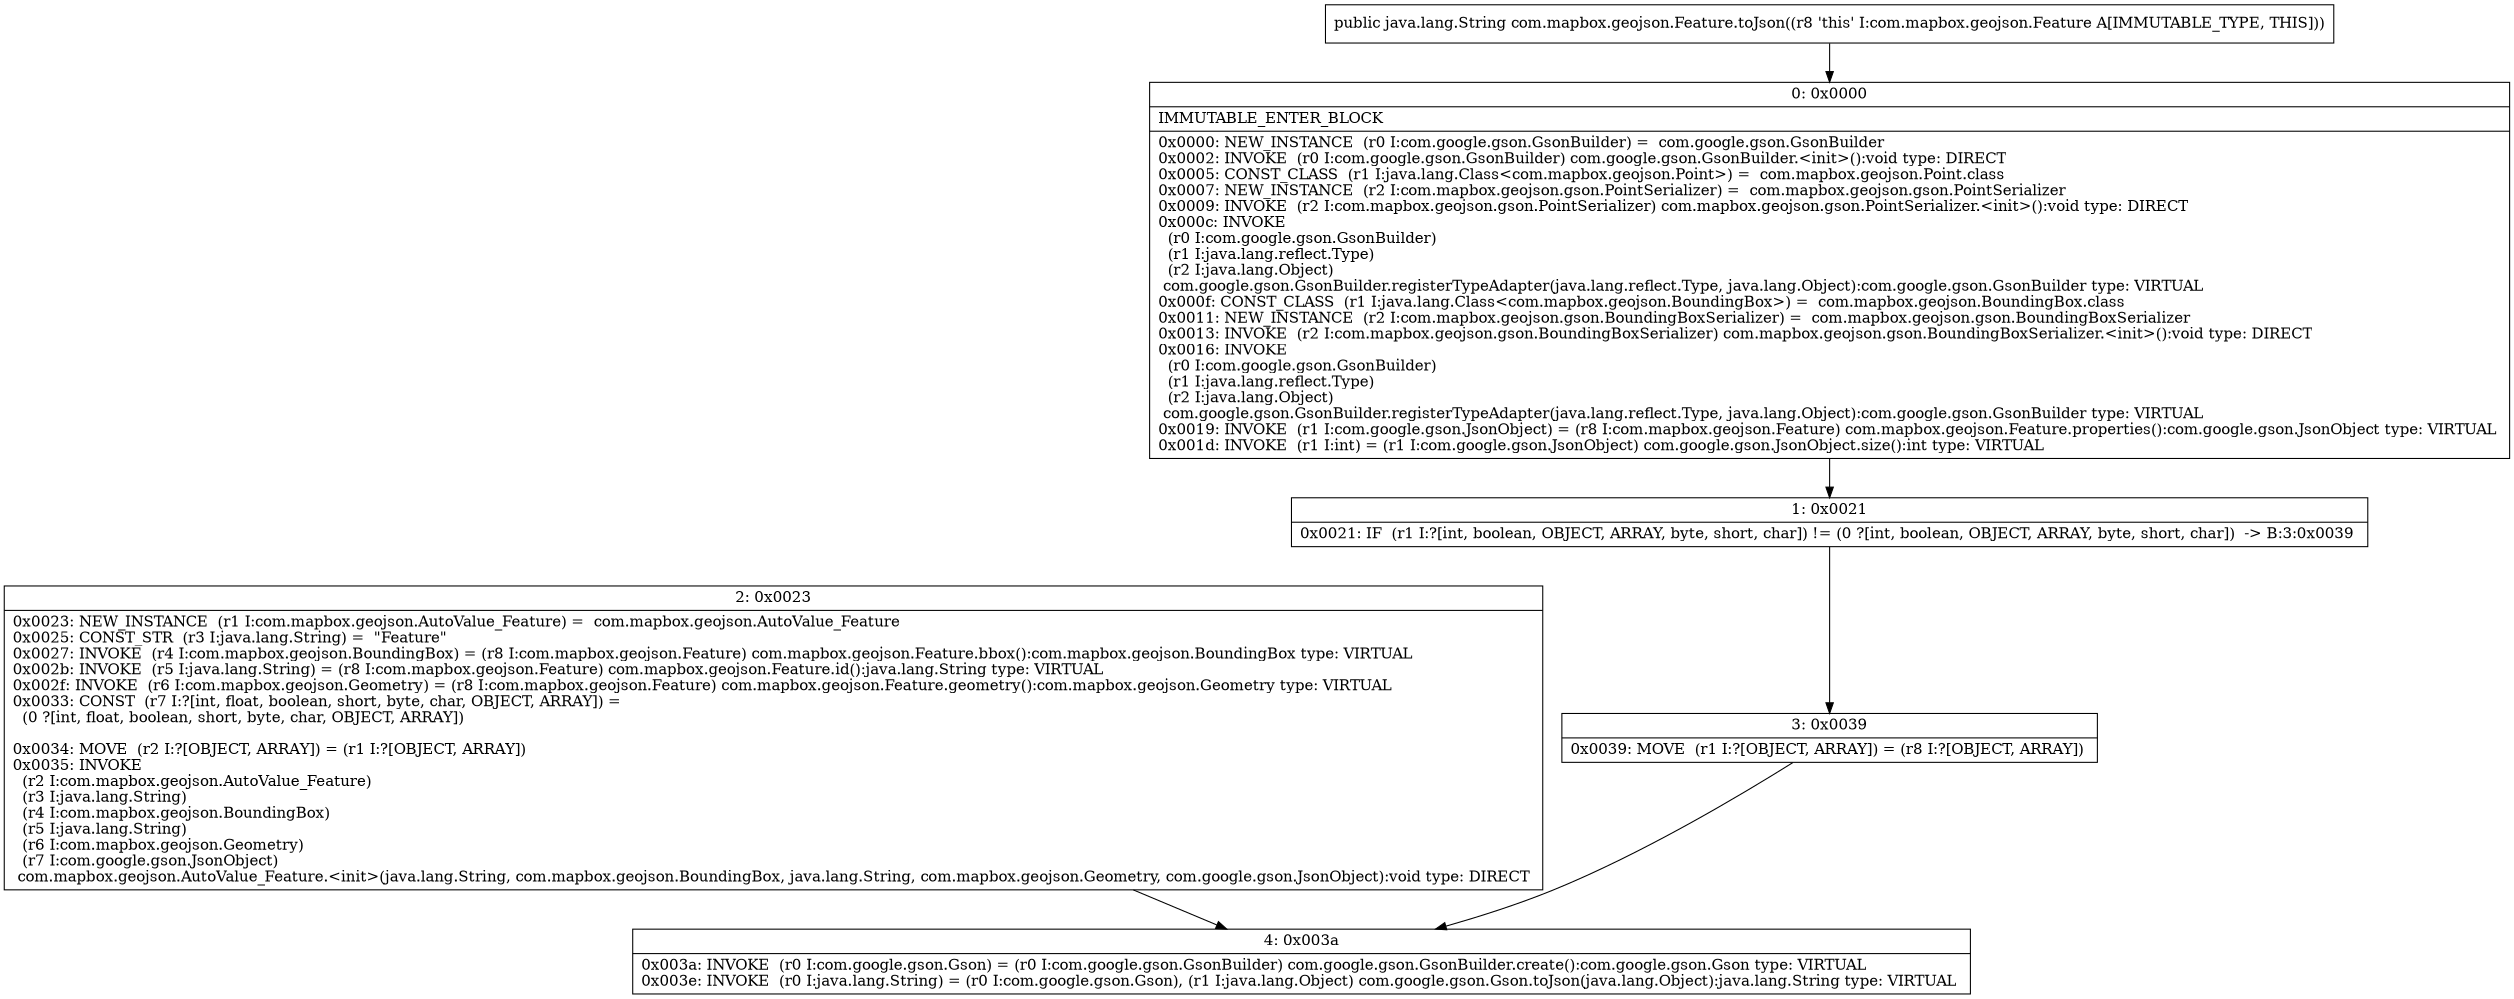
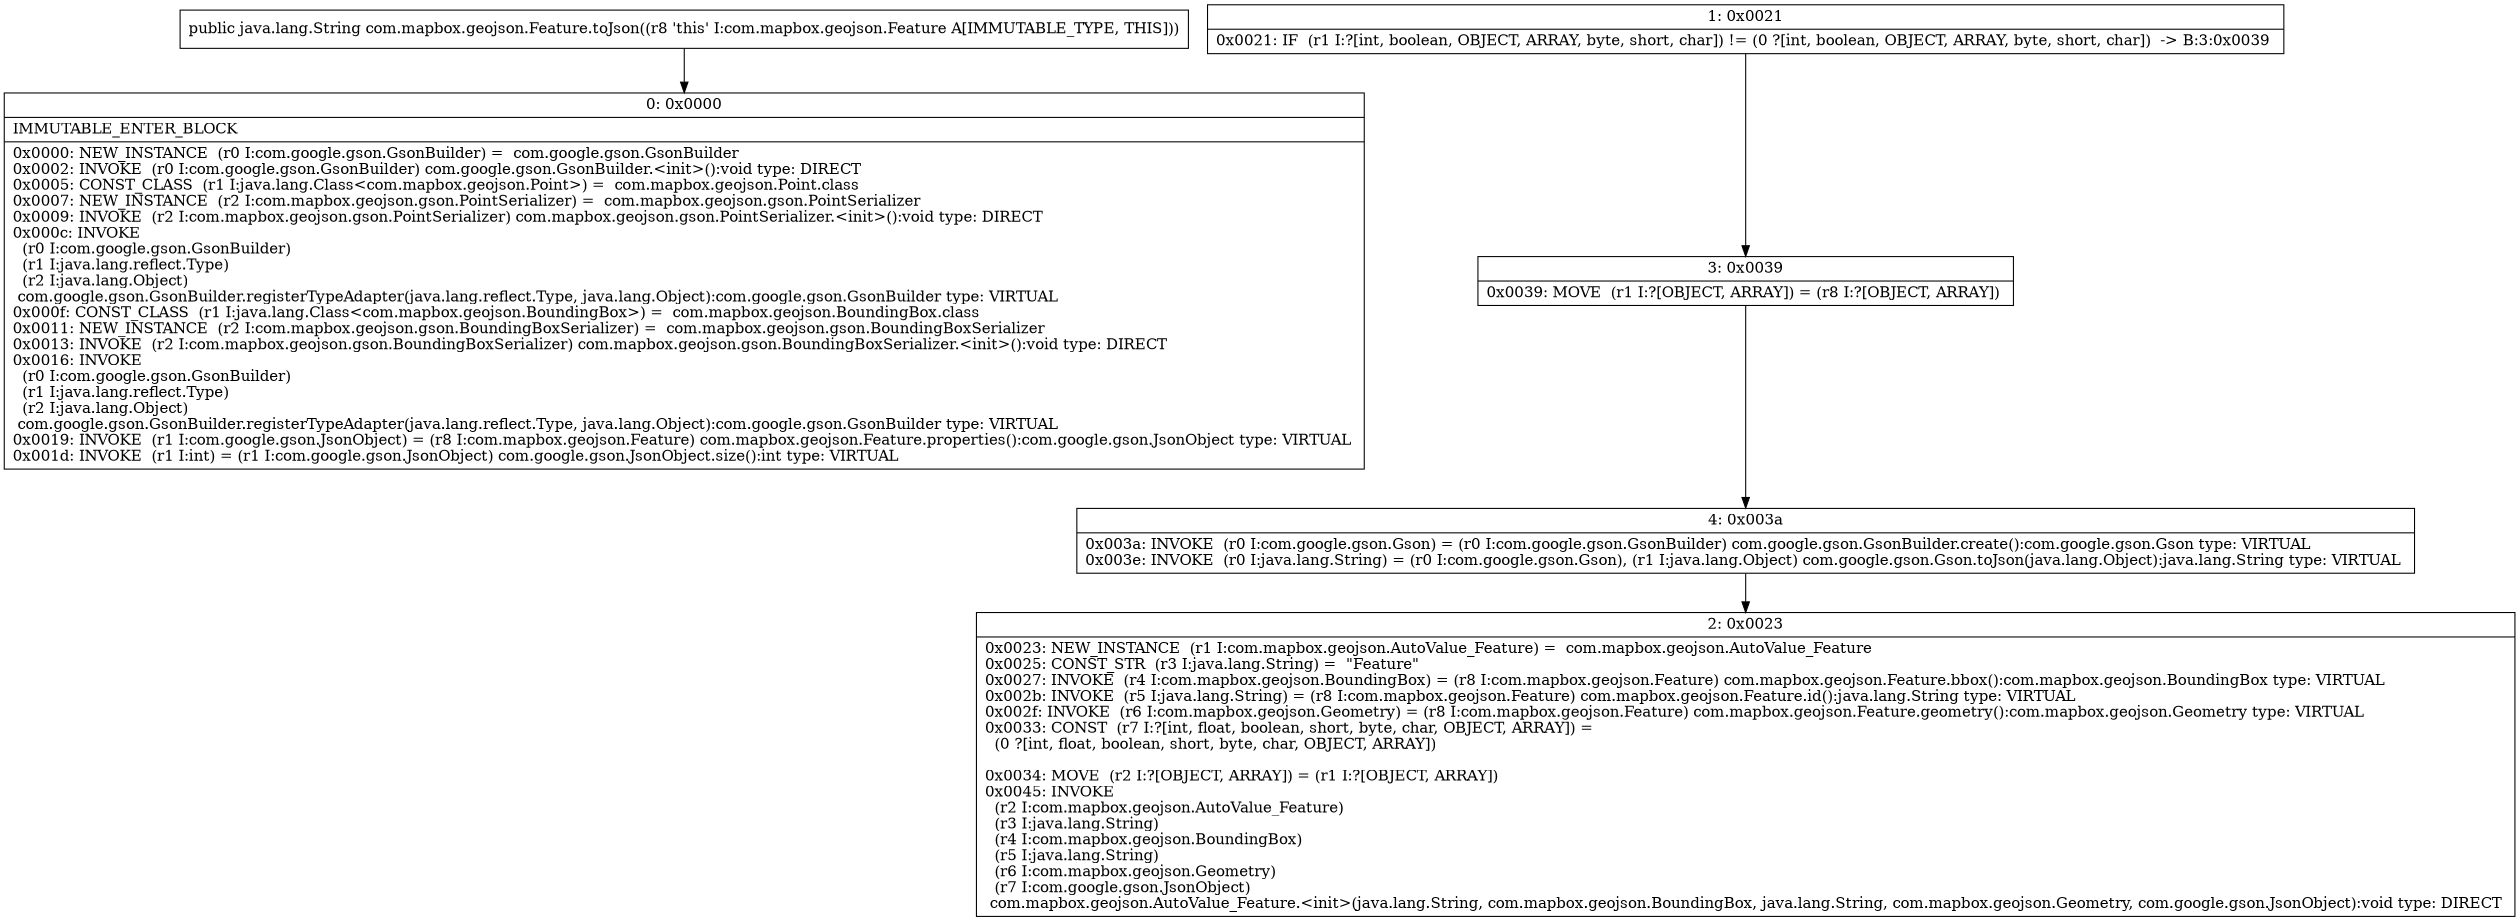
(1830, 473) -> none
(82, 766) -> (1055, 792)
(1175, 907) -> (1746, 588)
